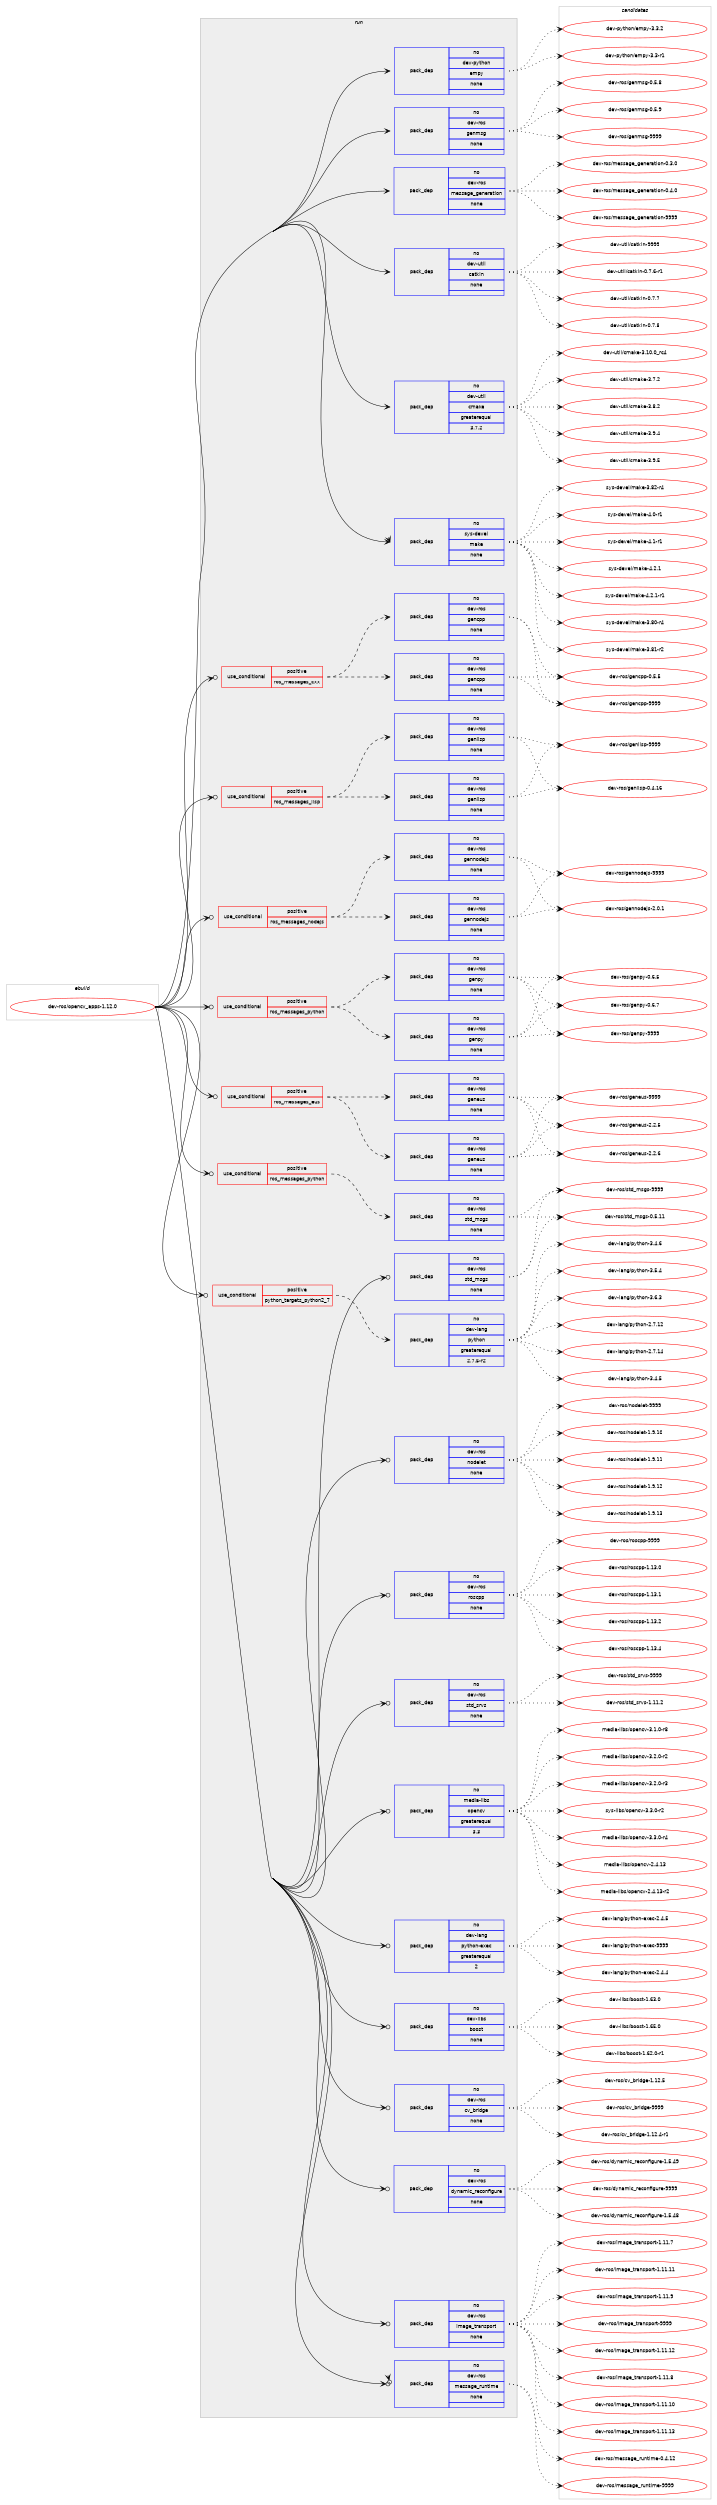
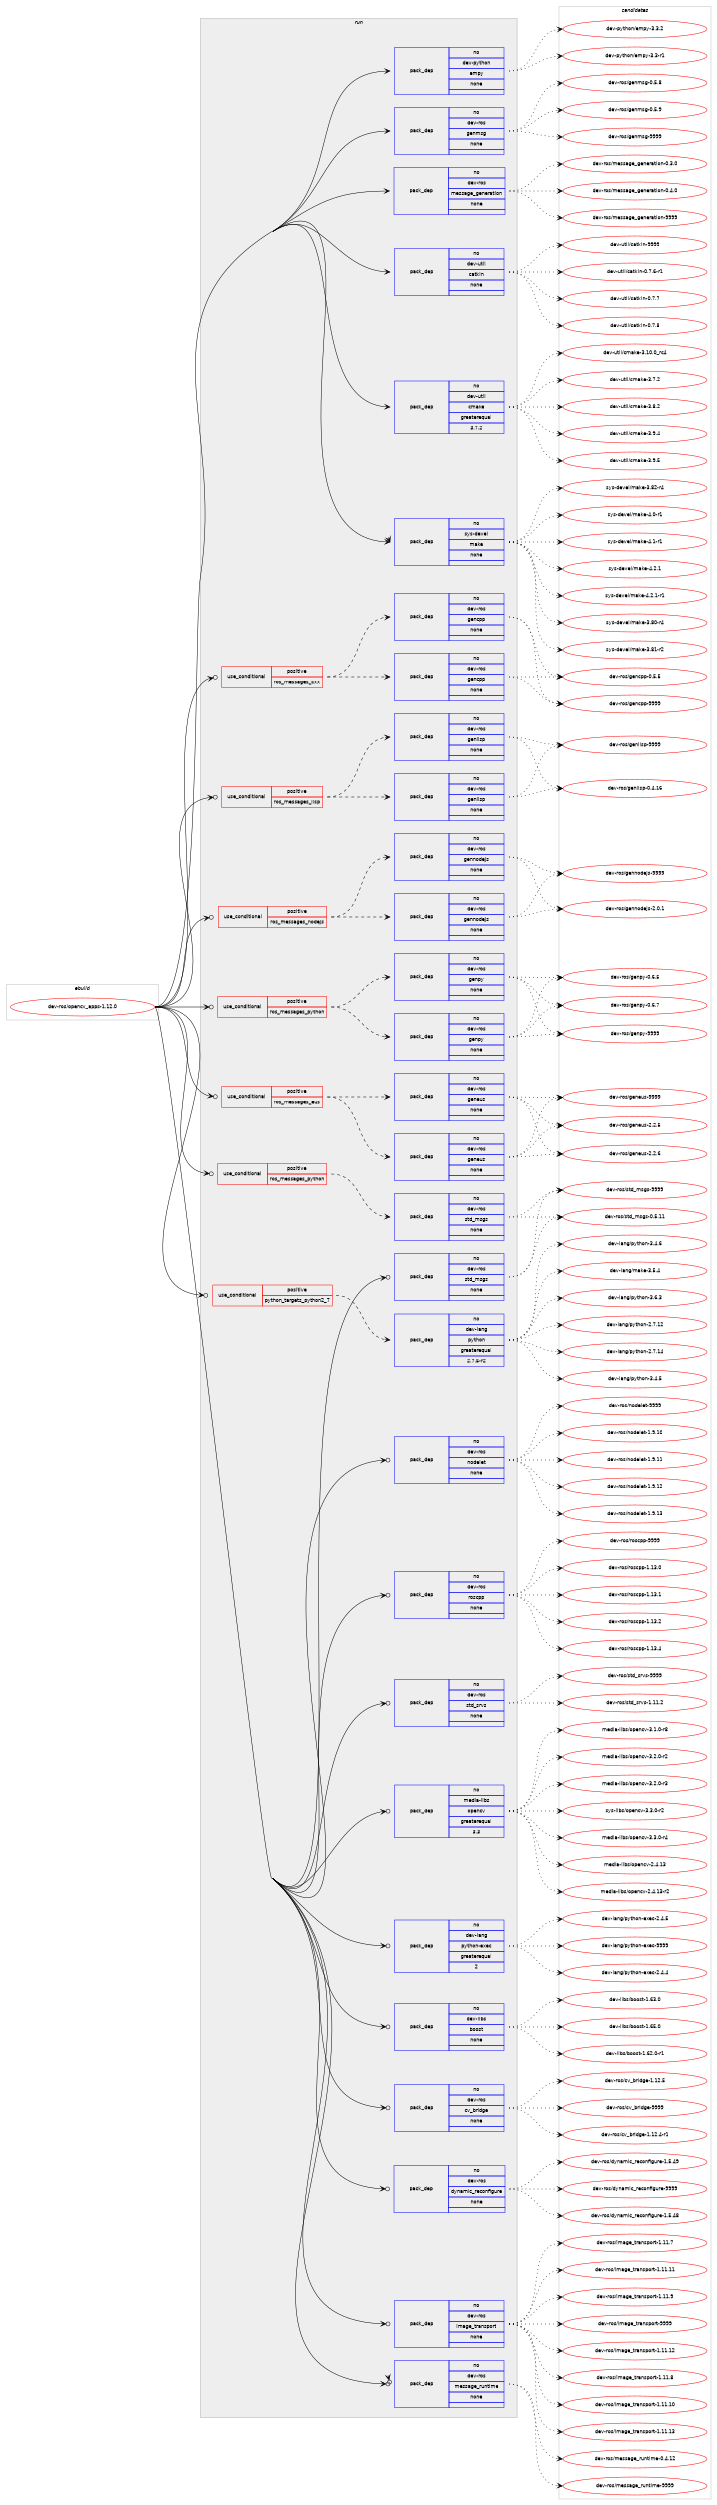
(635, 1271) -> (635, 1271)
